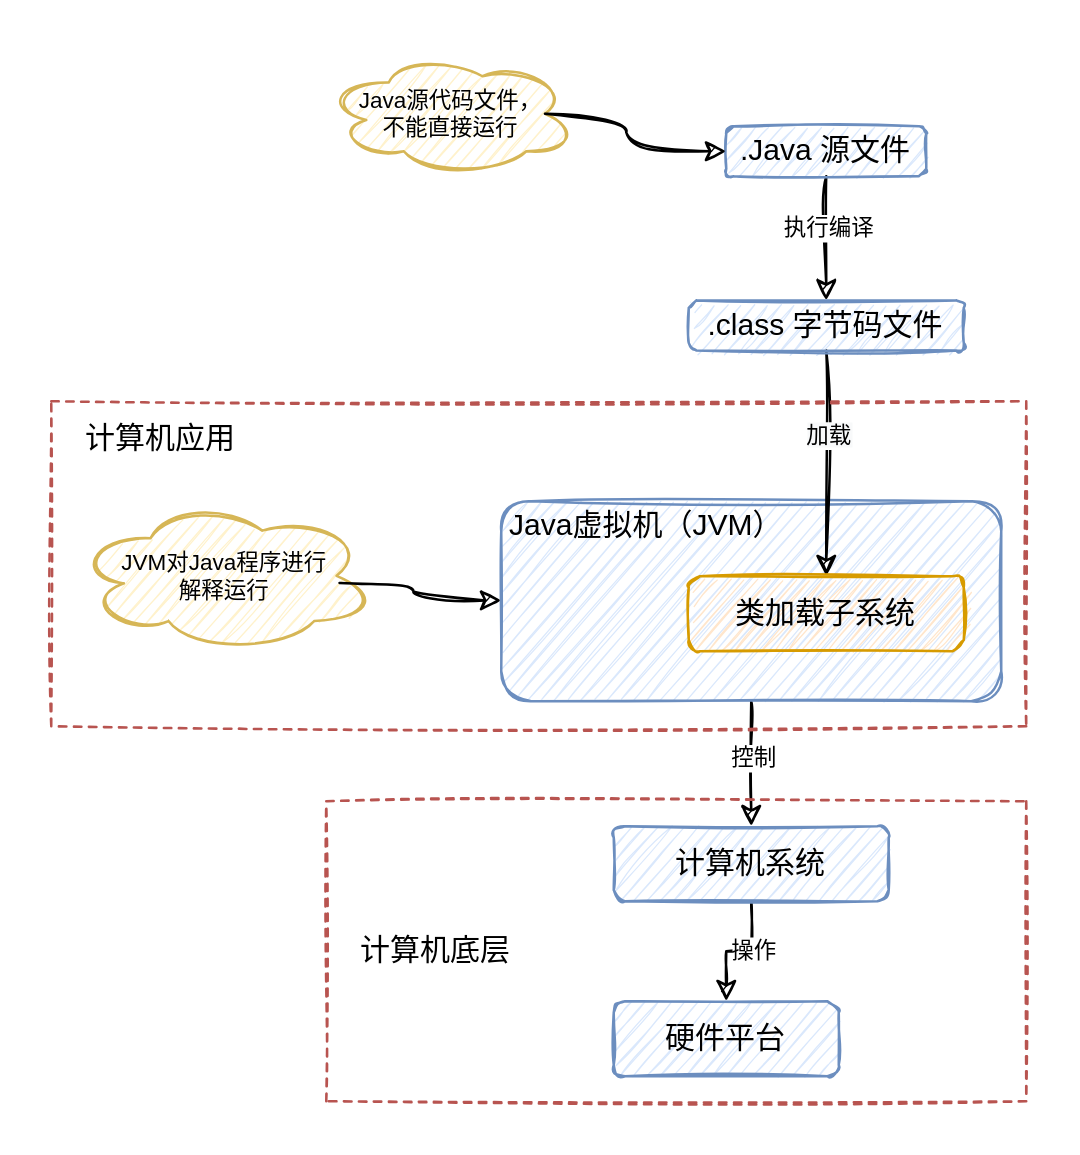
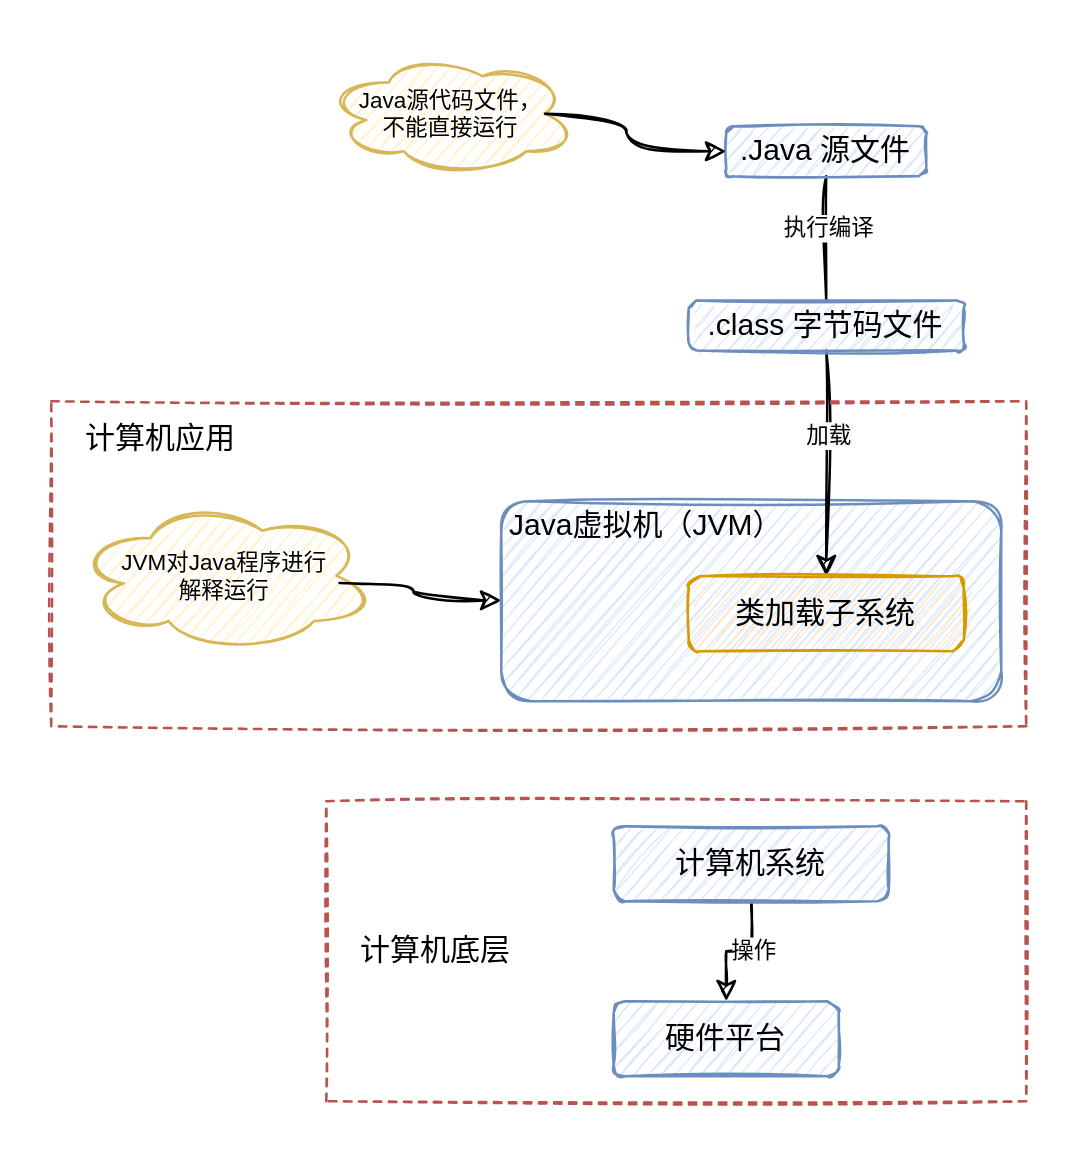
(826, 278) -> (826, 285)
(751, 764) -> none
